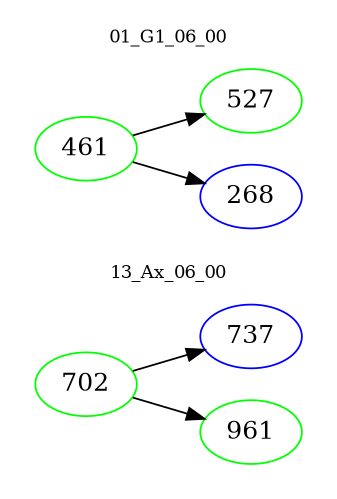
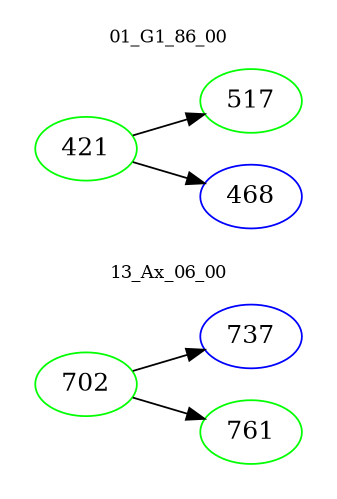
(169, 38) -> (169, 38)
(251, 101) -> (251, 101)
(86, 149) -> (86, 149)
(251, 197) -> (251, 197)
(251, 432) -> (251, 432)
